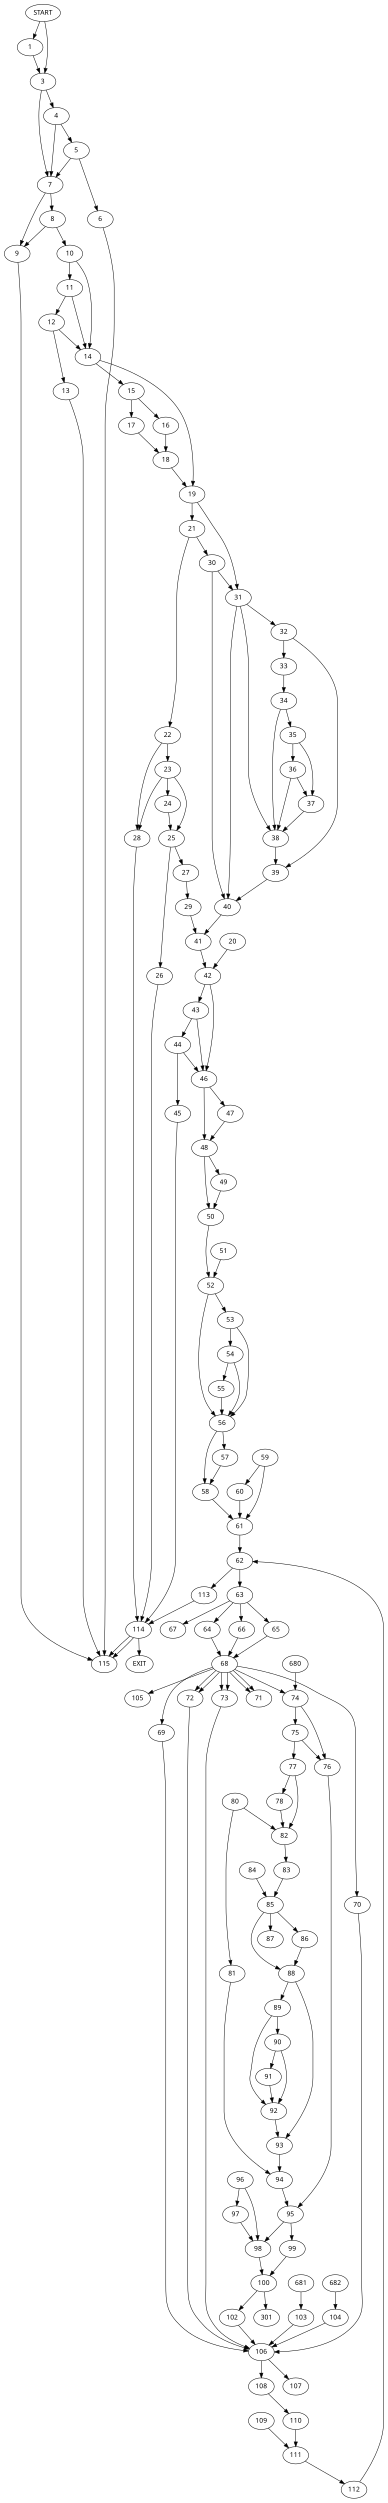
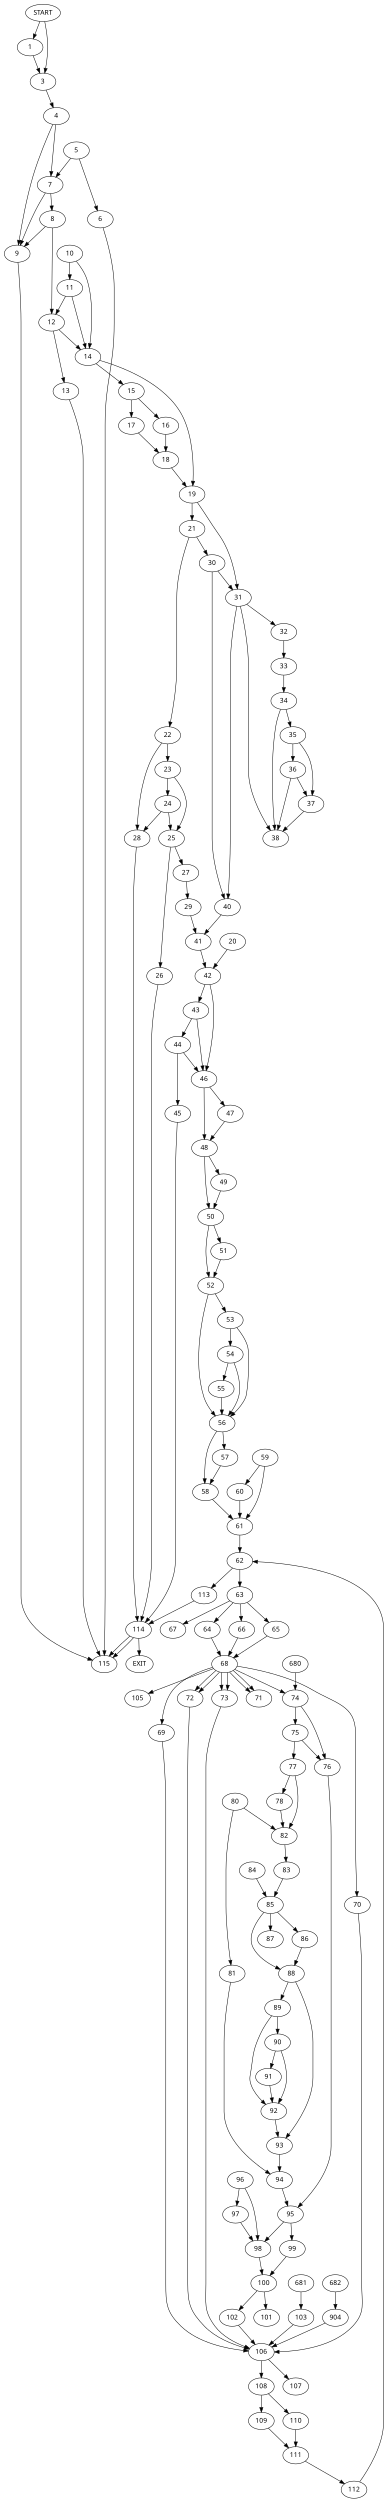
(40, 131) -> none
(65, 131) -> (32, 181)
(60, 234) -> (52, 268)
(148, 800) -> (154, 820)
(276, 873) -> none
none -> (216, 1232)
(267, 2318) -> (267, 2318)
(335, 2318) -> (335, 2318)
none -> (261, 2401)
